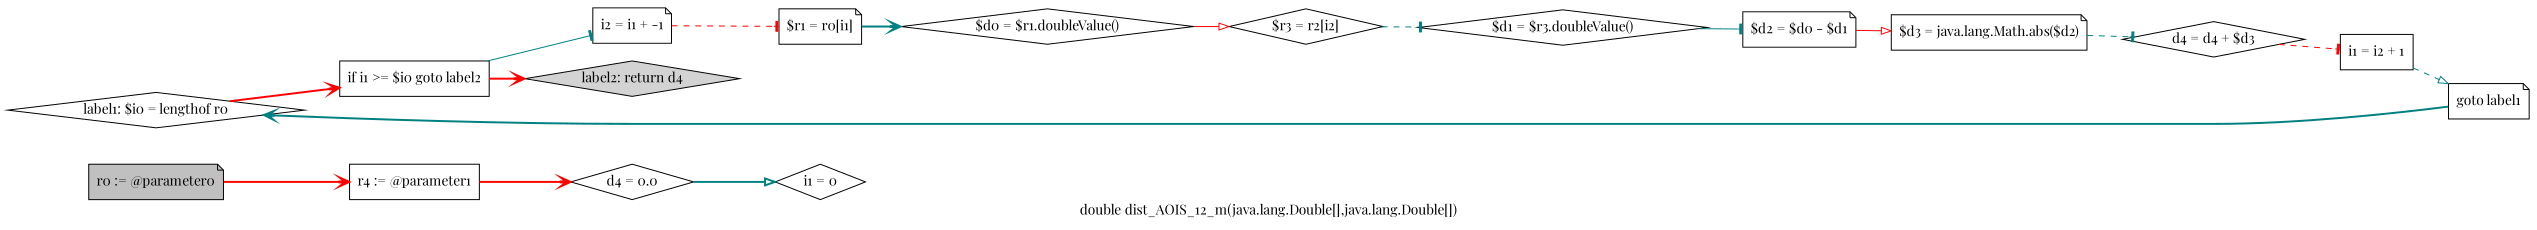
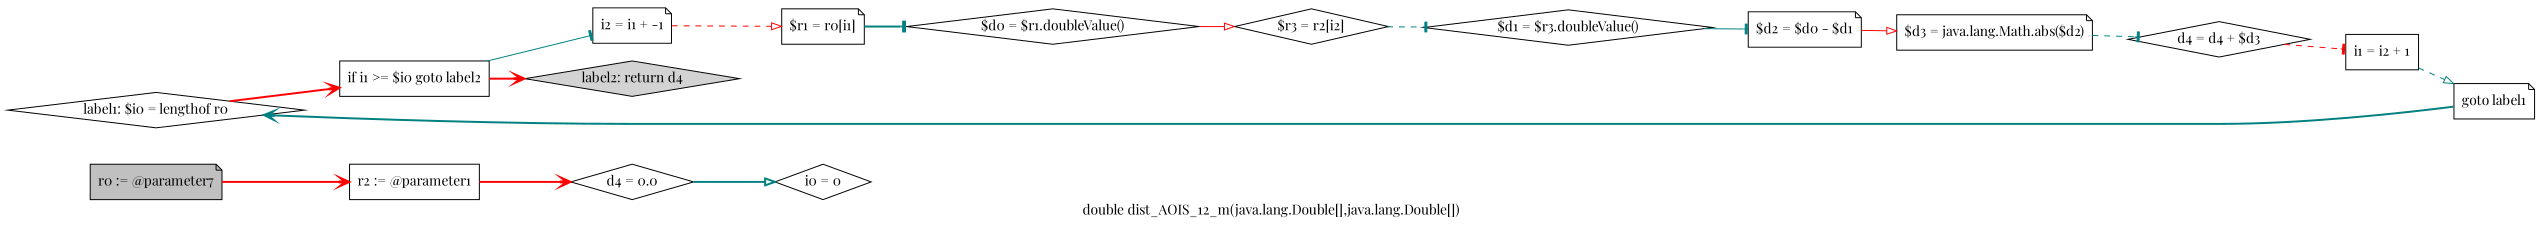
(723, 26) -> (722, 26)
(876, 27) -> (883, 27)
(156, 182) -> (156, 182)
(414, 182) -> (414, 182)
(820, 182) -> (823, 182)
